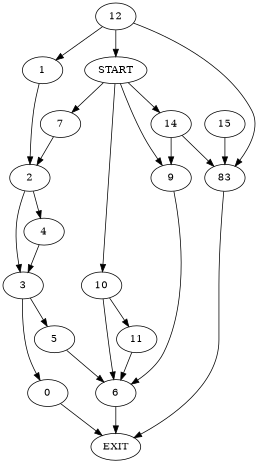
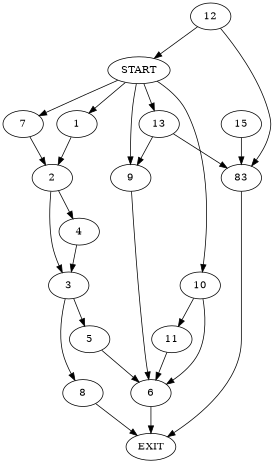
(82, 41) -> (110, 95)
(171, 124) -> (159, 124)
(48, 393) -> (83, 393)
